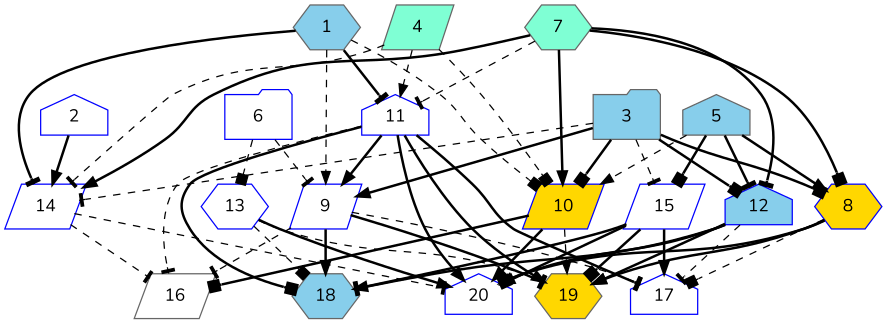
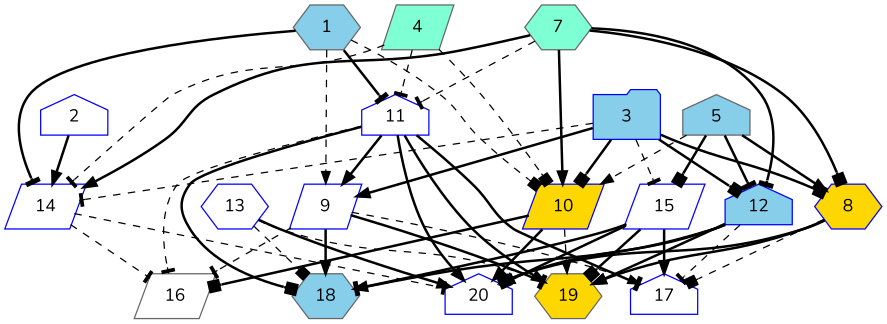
(405, 80) -> (405, 80)
(258, 117) -> none
(627, 117) -> (627, 117)
(502, 243) -> (502, 243)
